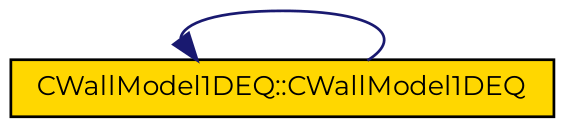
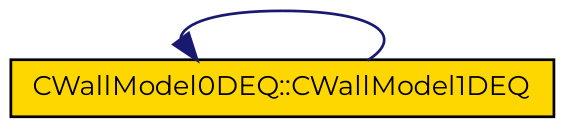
(282, 88) -> (282, 88)
